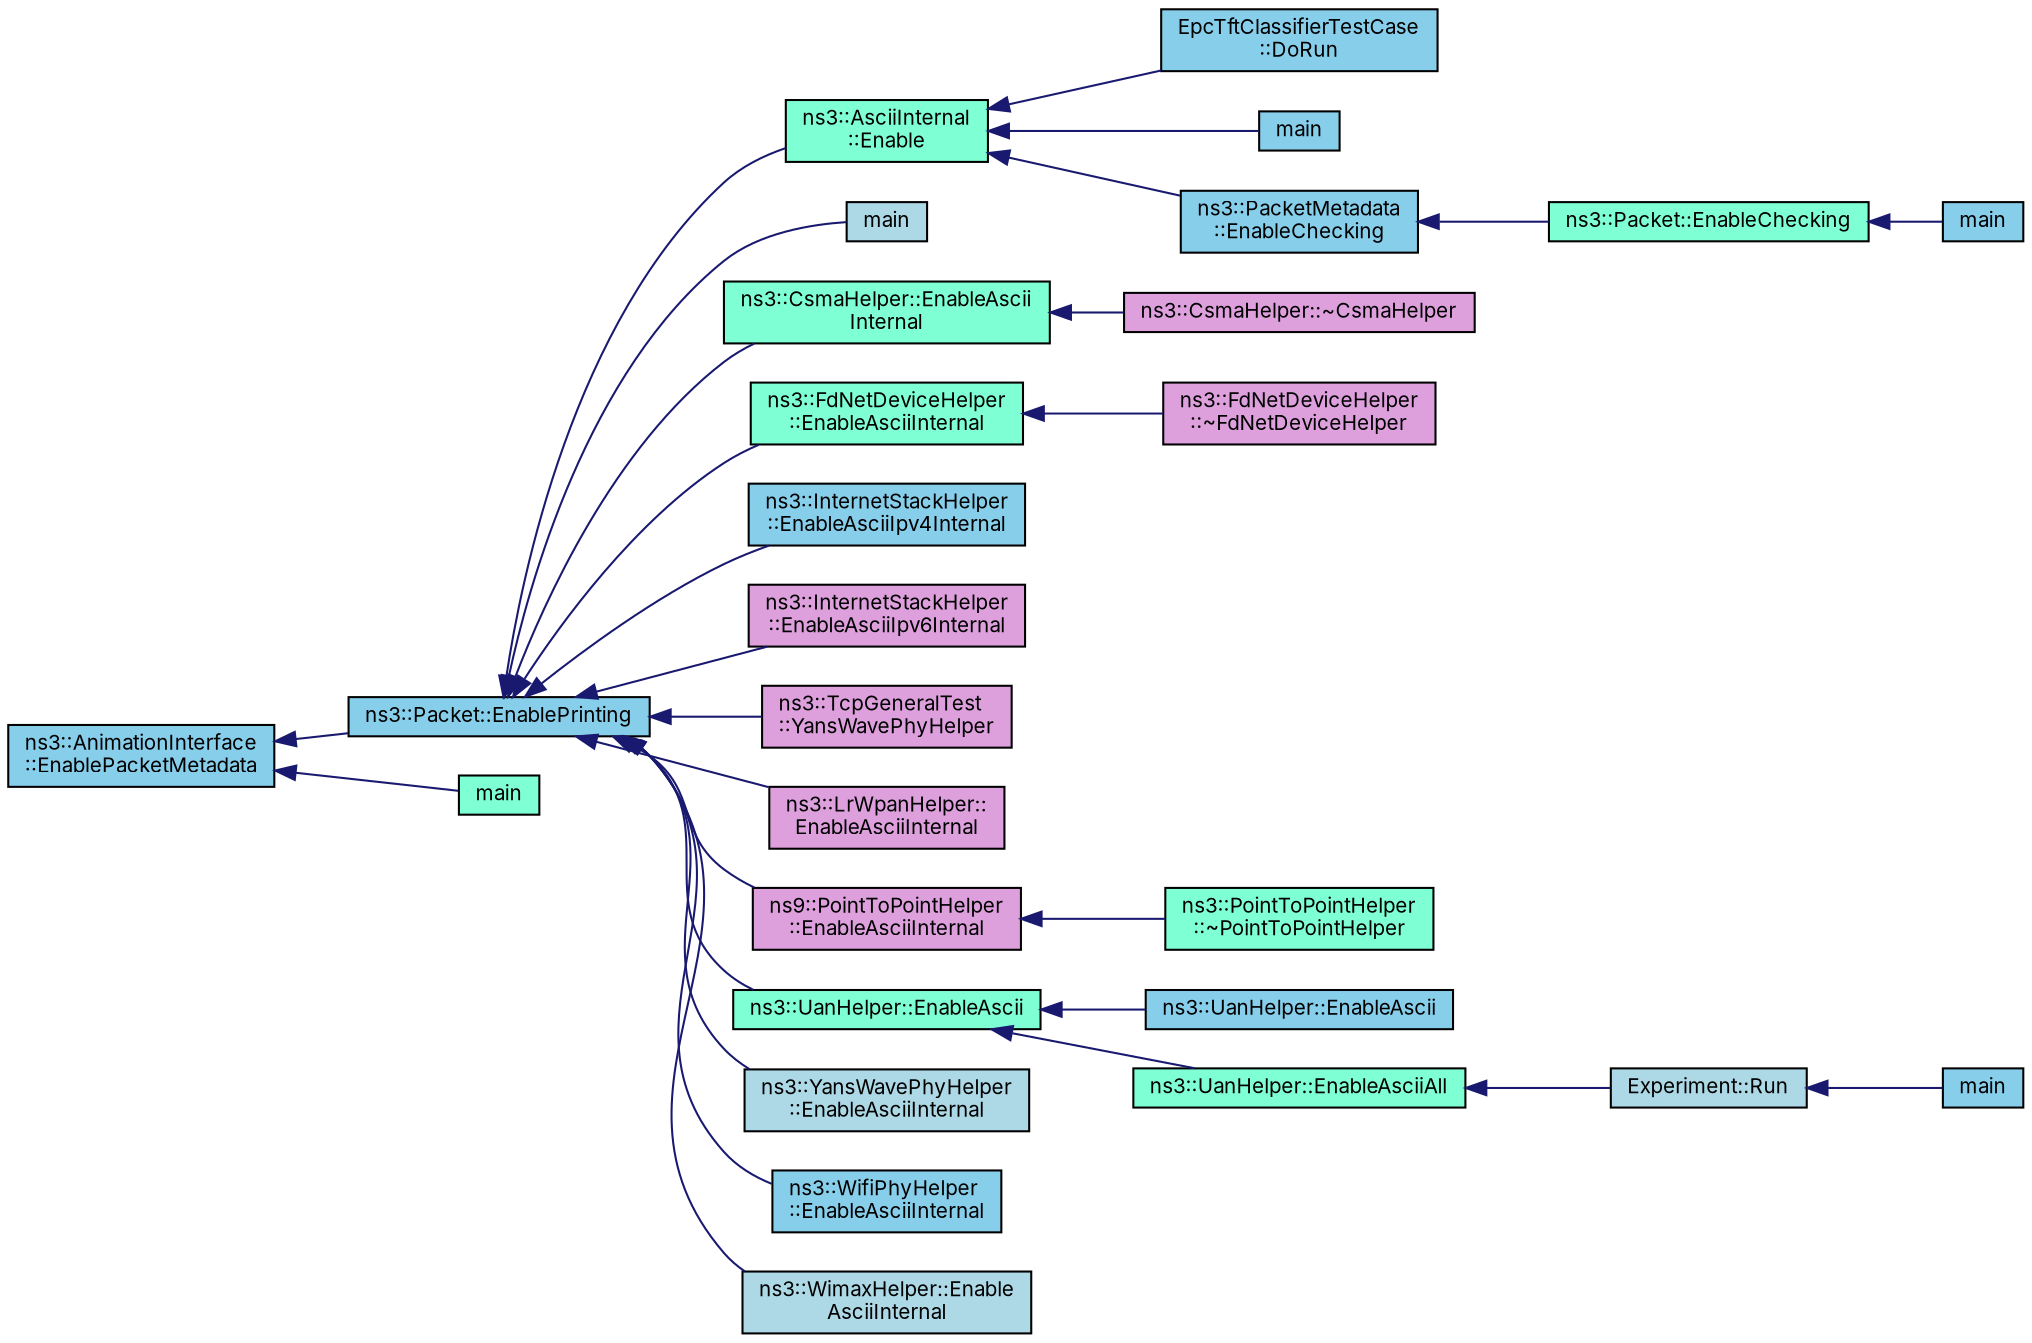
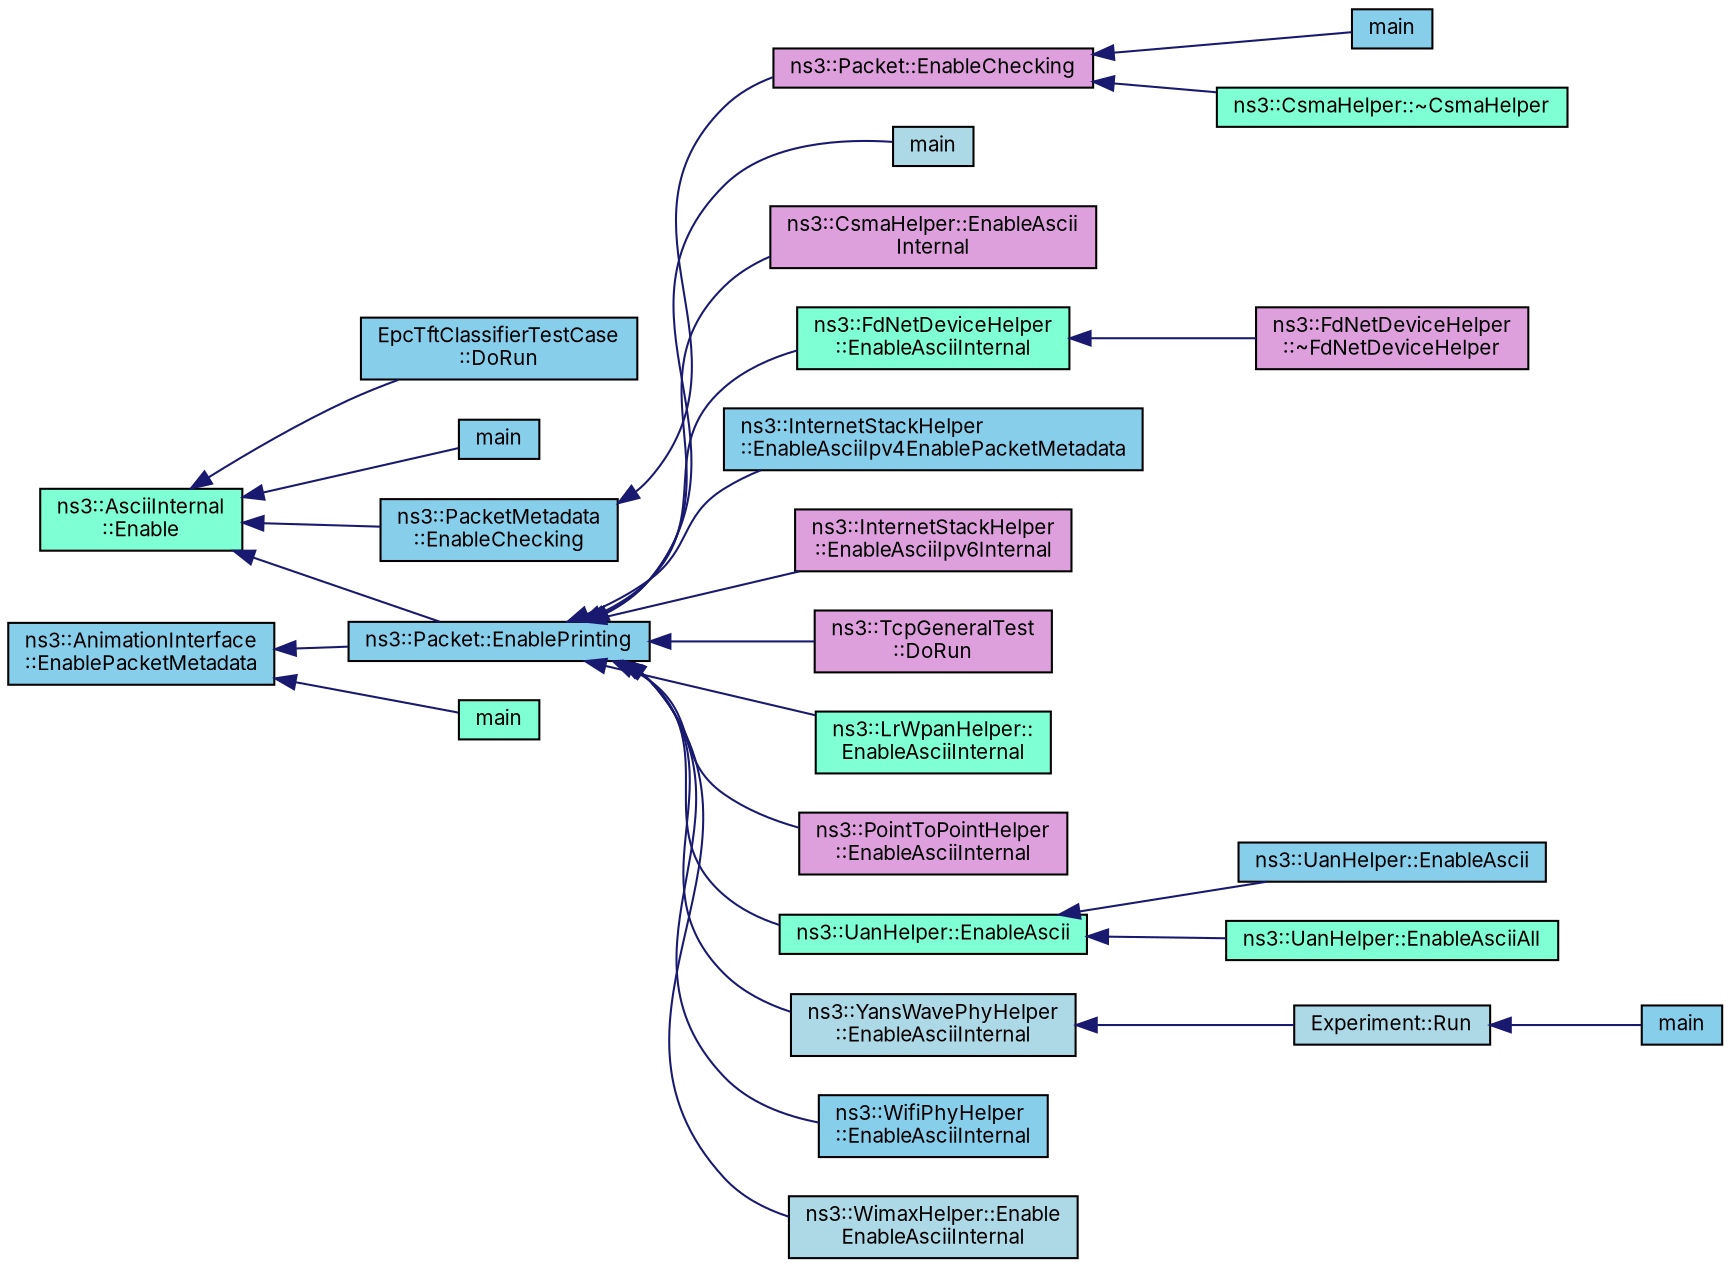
(1709, 222) -> (933, 68)
(887, 312) -> (933, 237)
(1098, 312) -> (1165, 88)
(1299, 312) -> (1392, 107)
(591, 379) -> (346, 590)
(887, 515) -> (933, 439)
(887, 717) -> (933, 641)
(887, 818) -> (933, 742)
(887, 919) -> (933, 844)
(1299, 919) -> none
(1548, 1088) -> (1196, 1025)
(887, 1302) -> (933, 1227)
